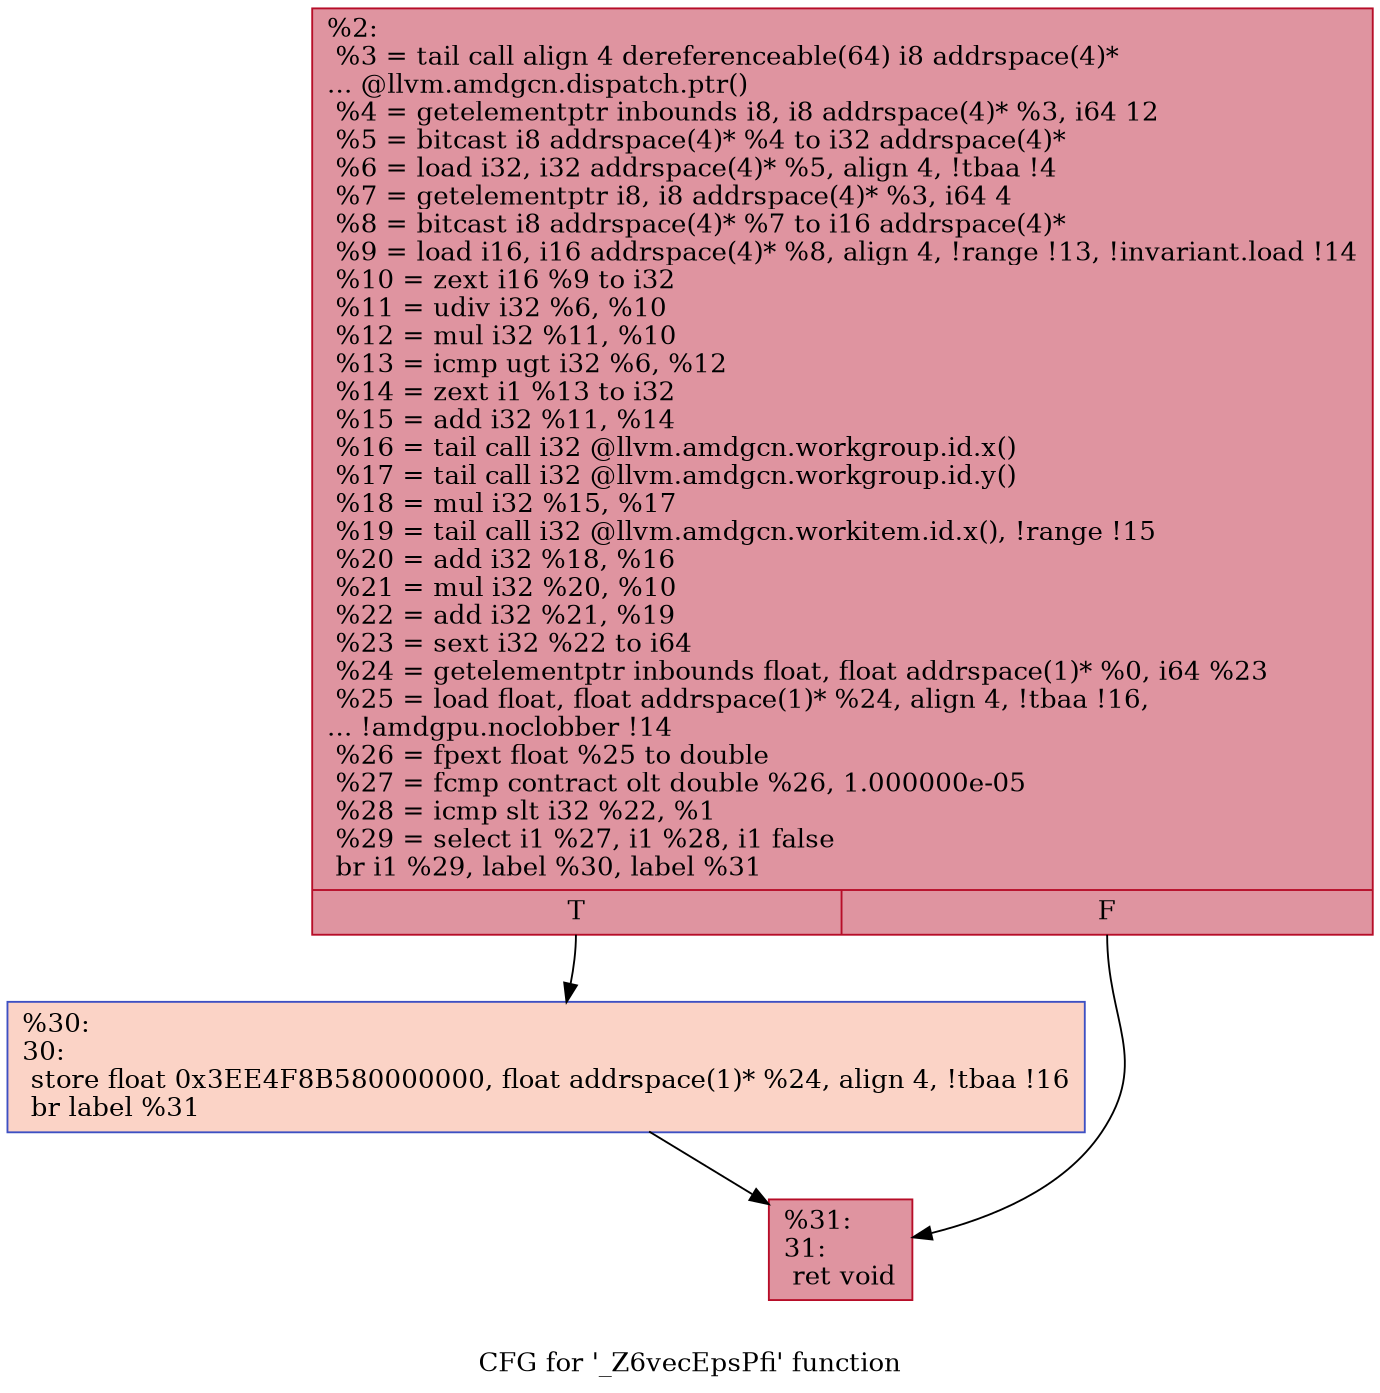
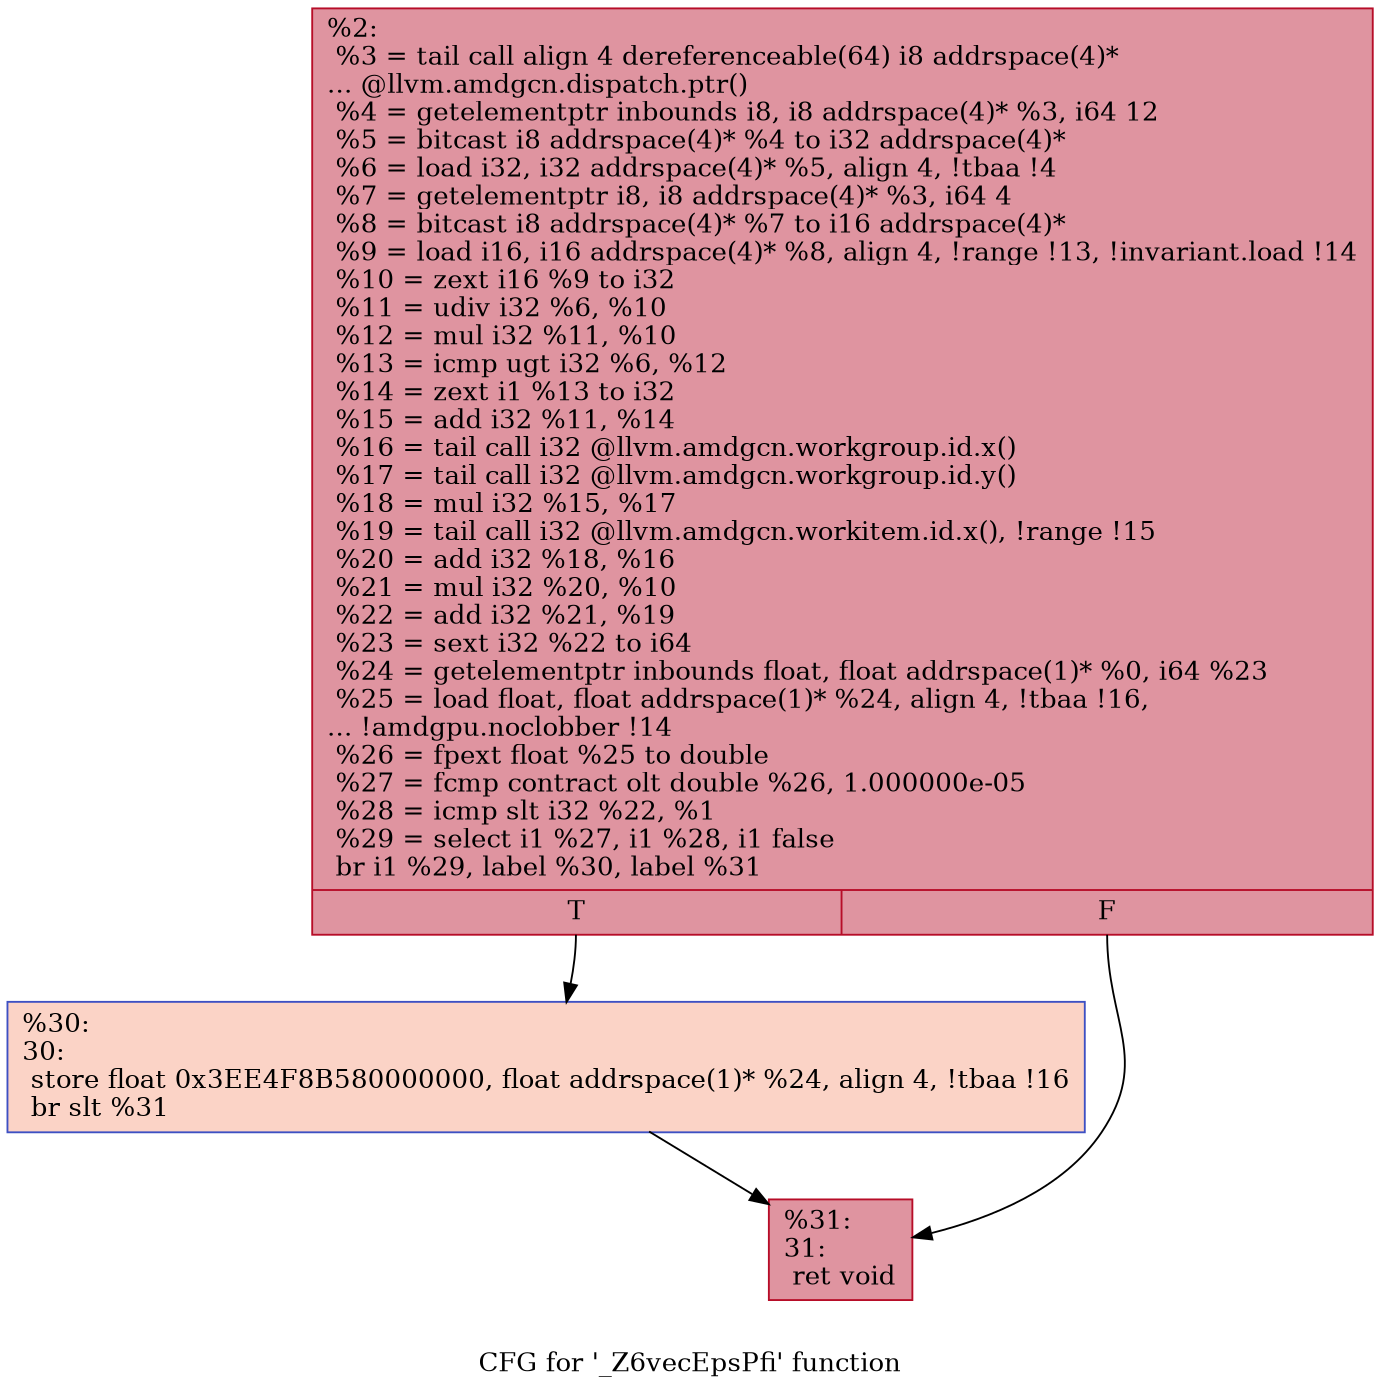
(112, 1108) -> (96, 1108)
